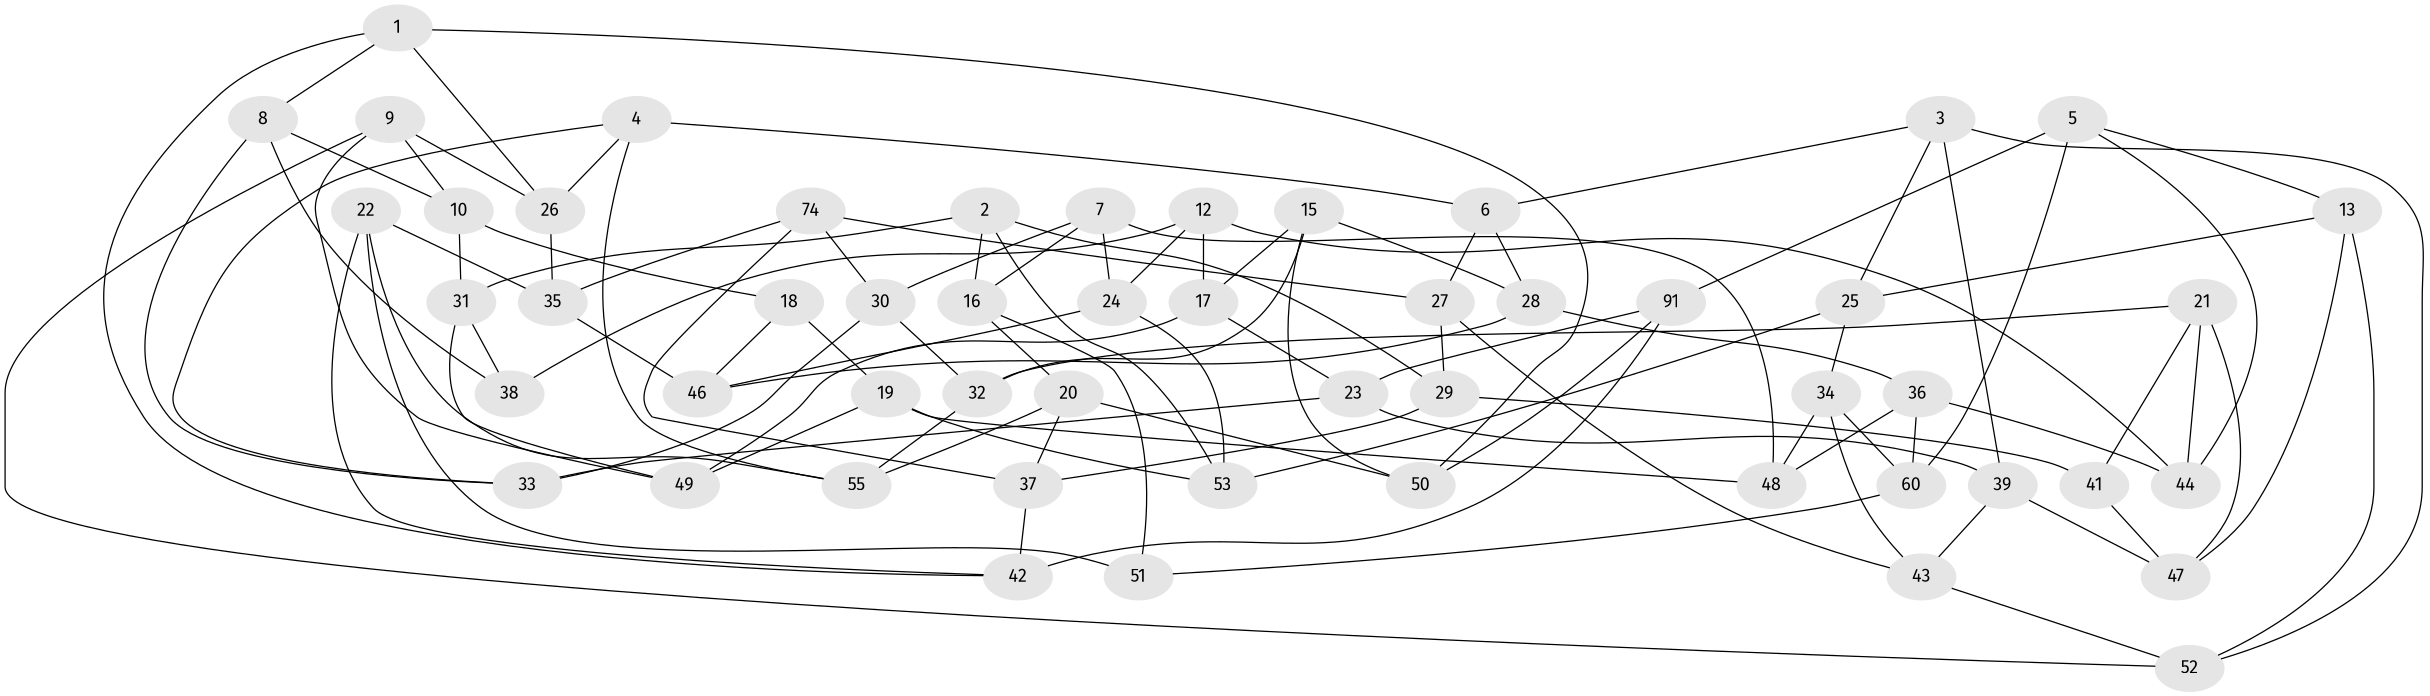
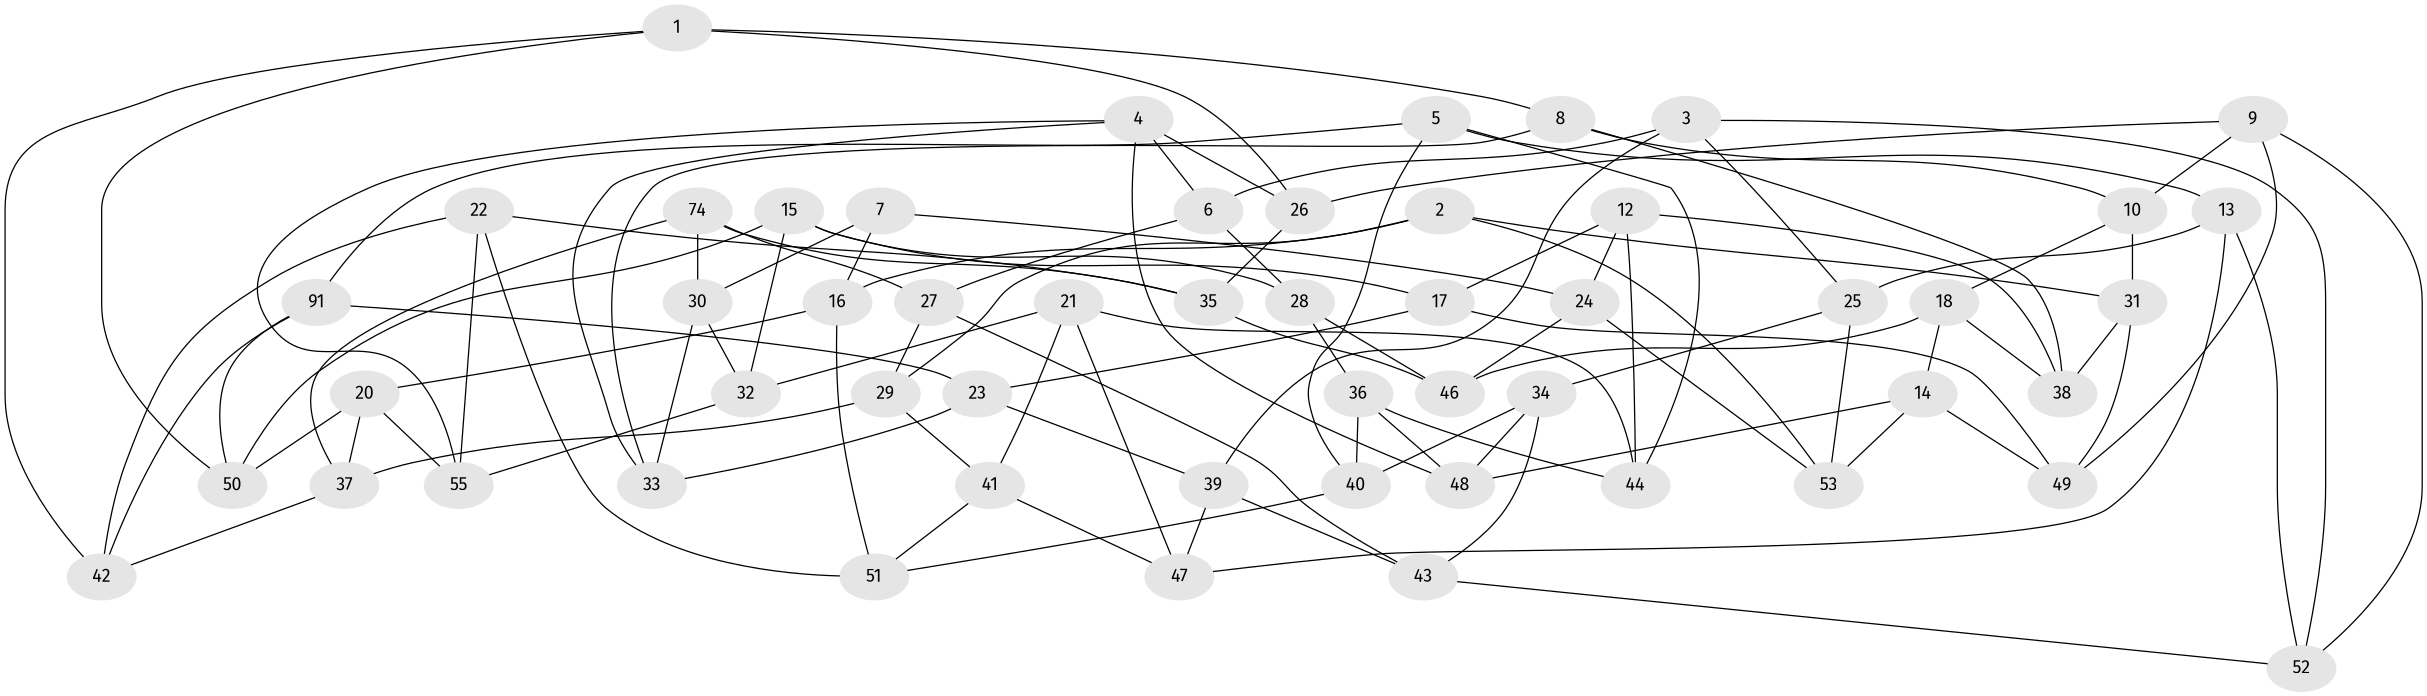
(1524, 237) -> (1208, 365)
none -> (2004, 348)
(886, 394) -> (1923, 394)
(1911, 485) -> (1356, 485)
none -> (932, 531)
